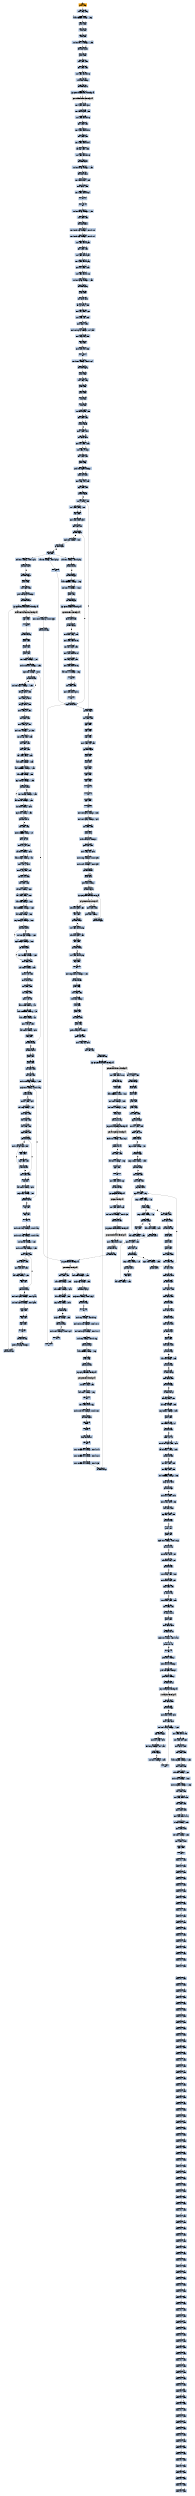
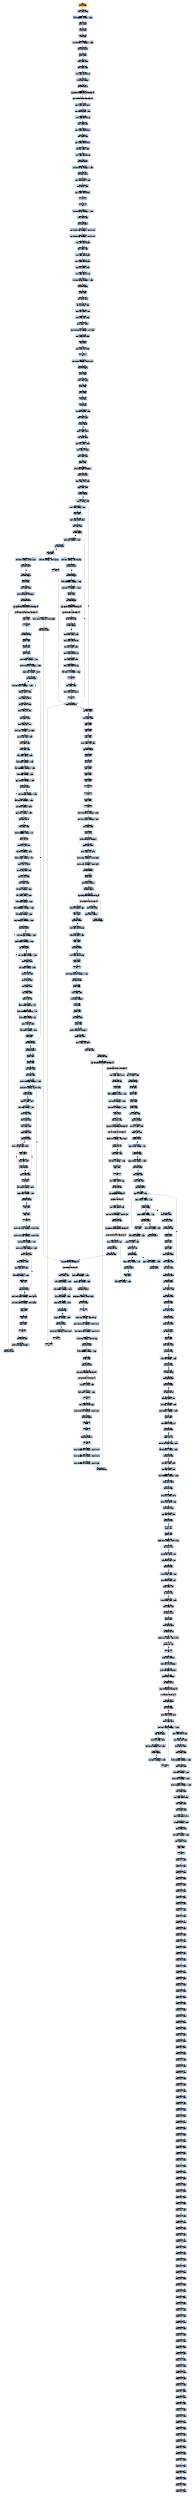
none -> (181, 1972)
